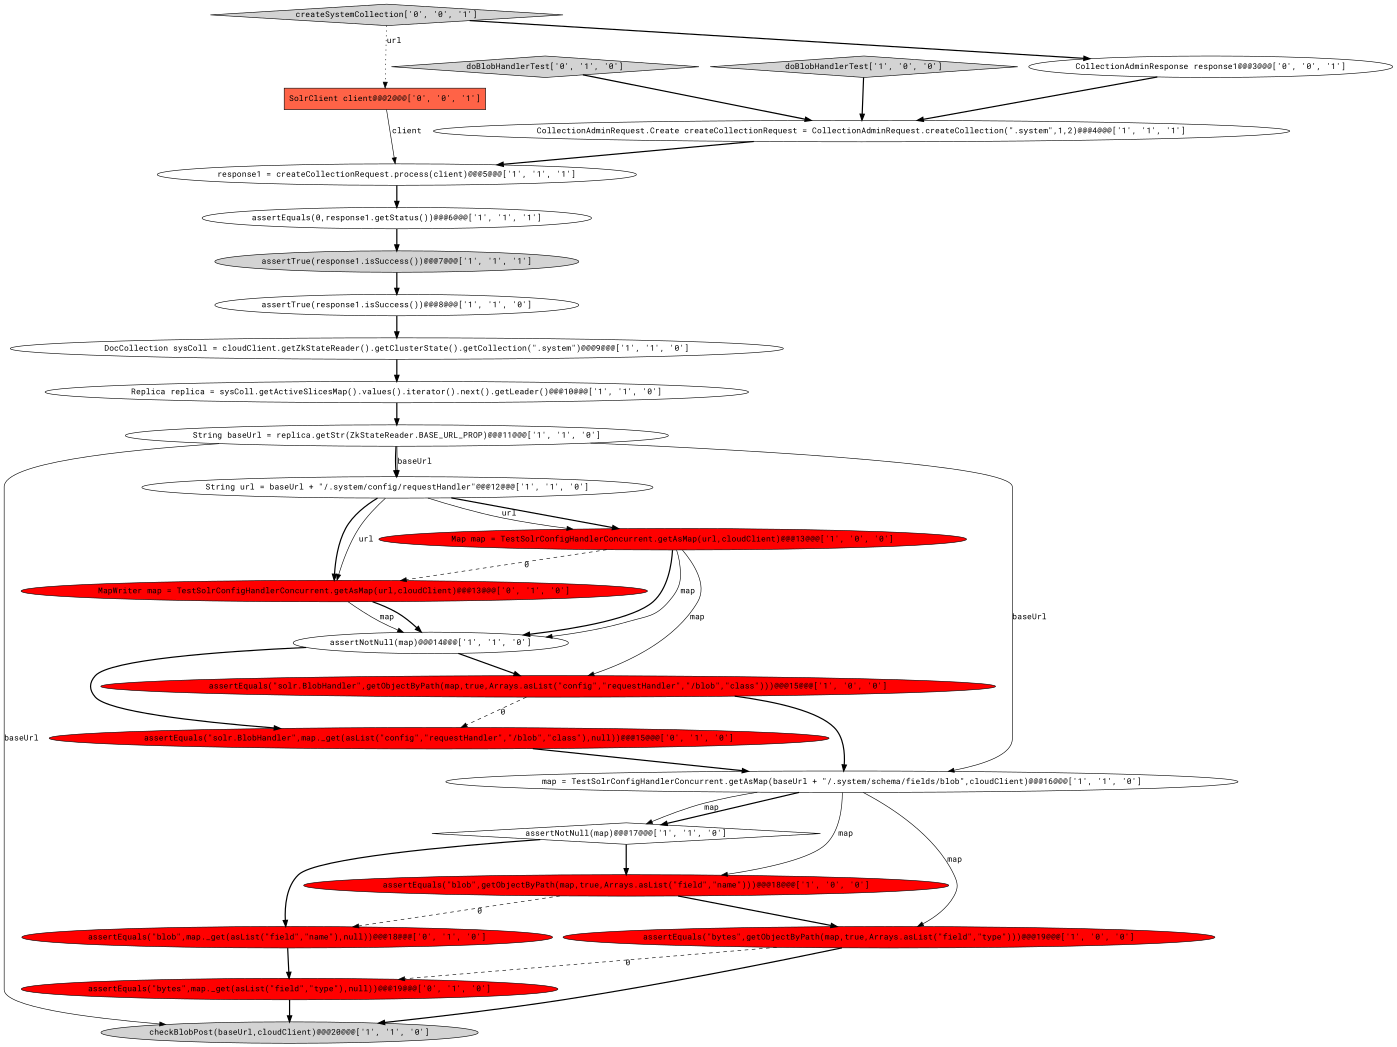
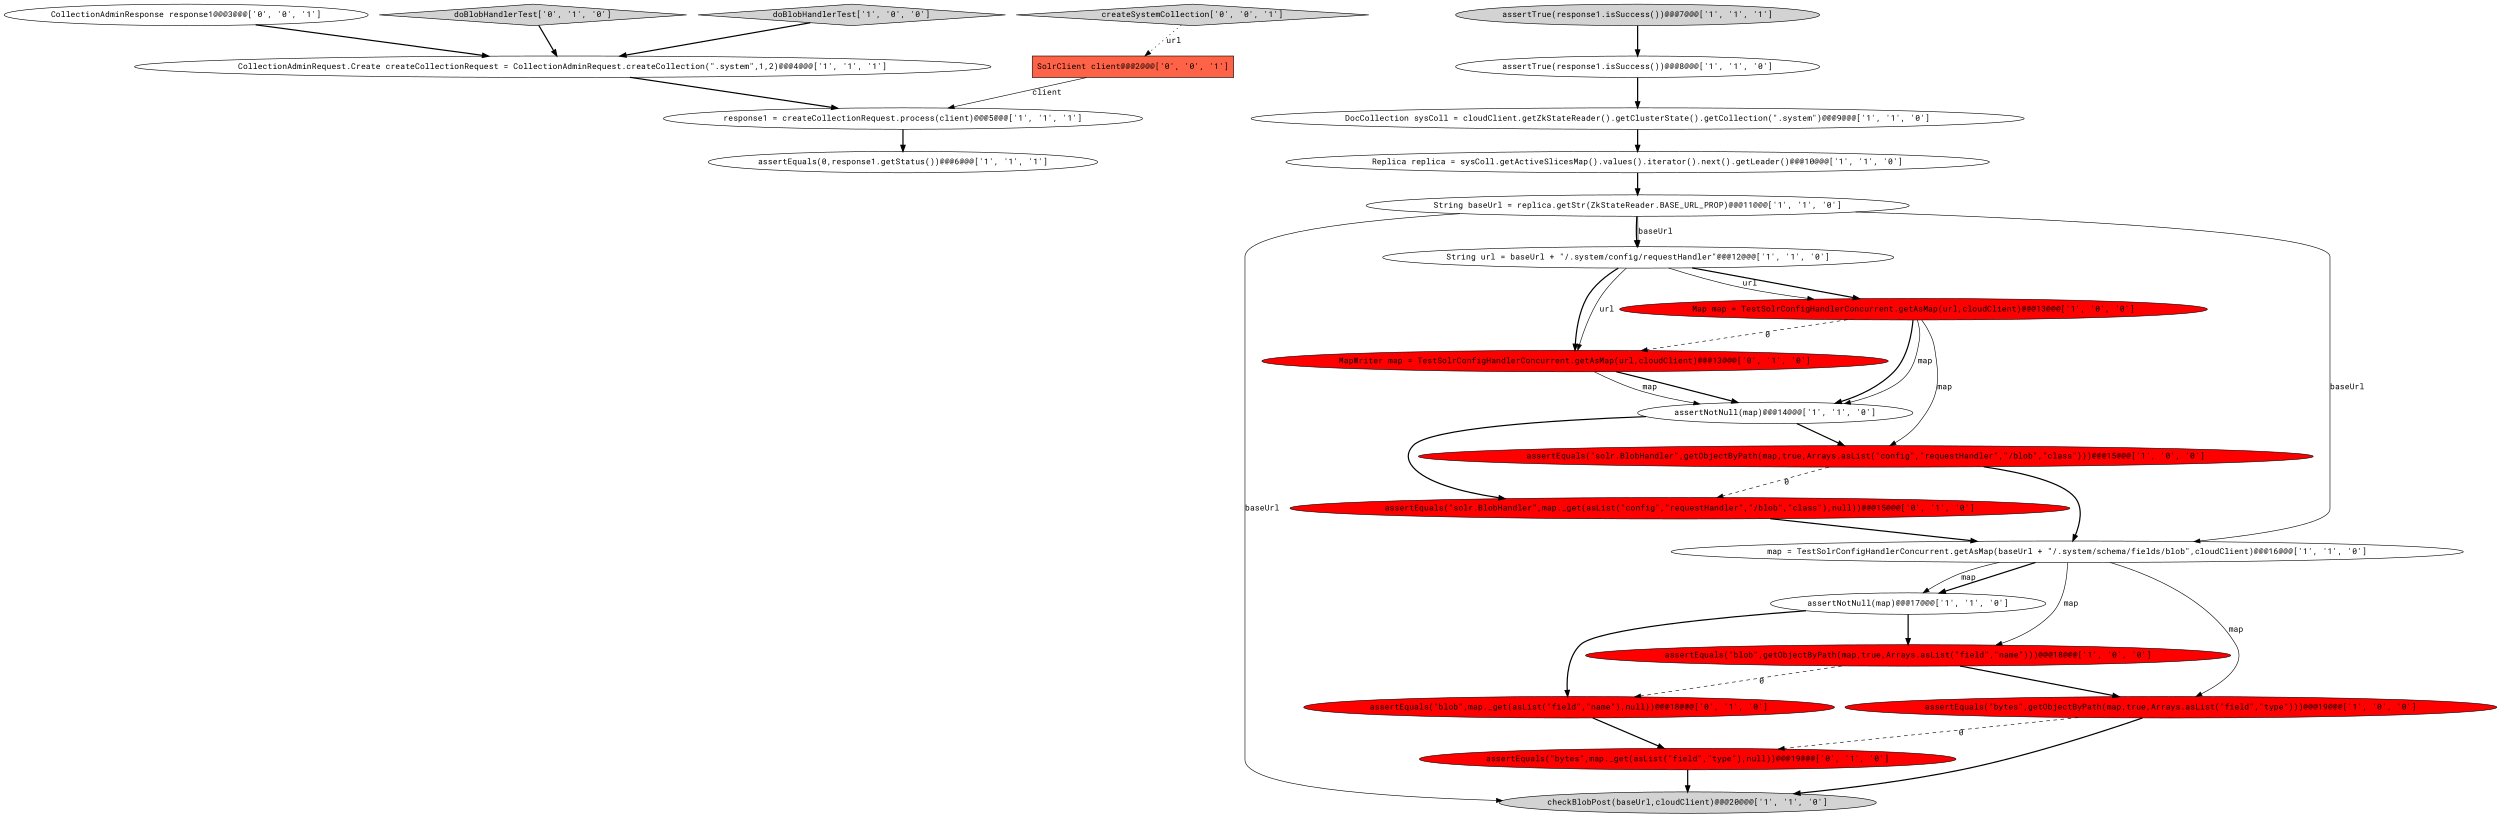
(777, 39) -> none
(397, 237) -> none
(626, 834) -> (1908, 604)
